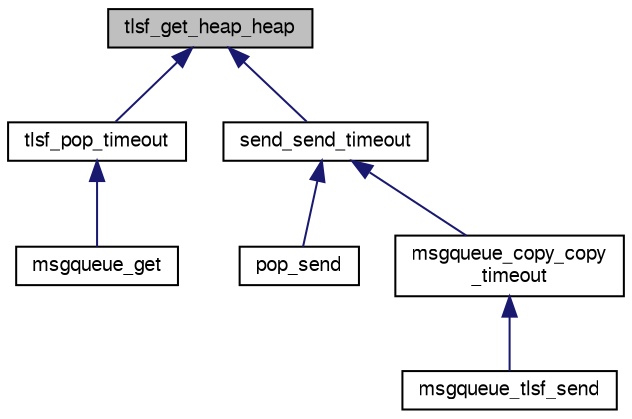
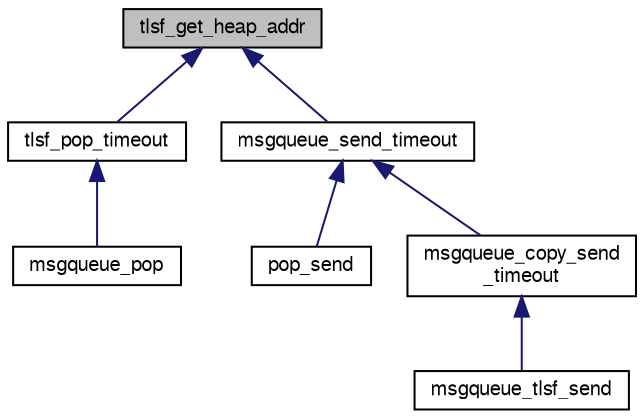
(210, 28) -> (222, 28)
(326, 142) -> (348, 142)
(97, 266) -> (97, 266)
(510, 266) -> (522, 266)
